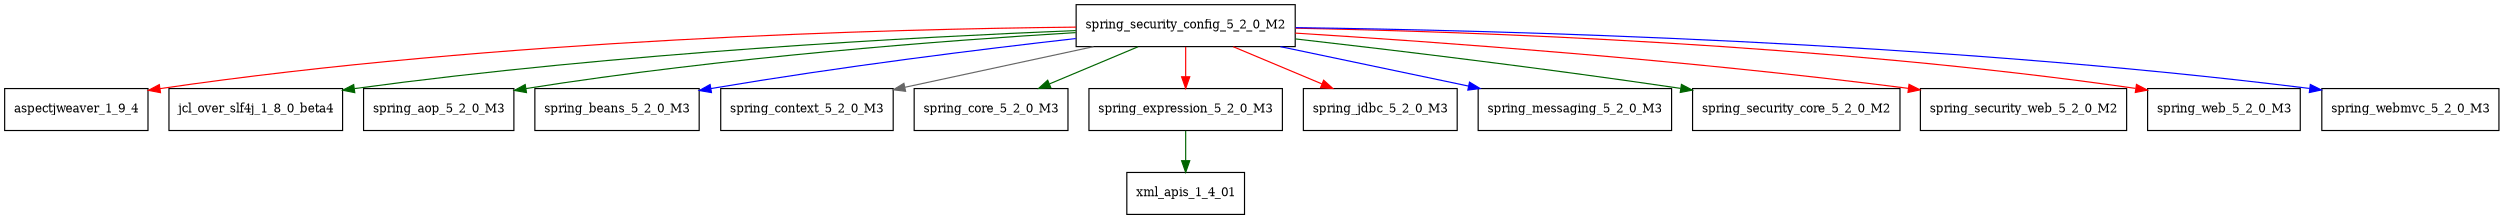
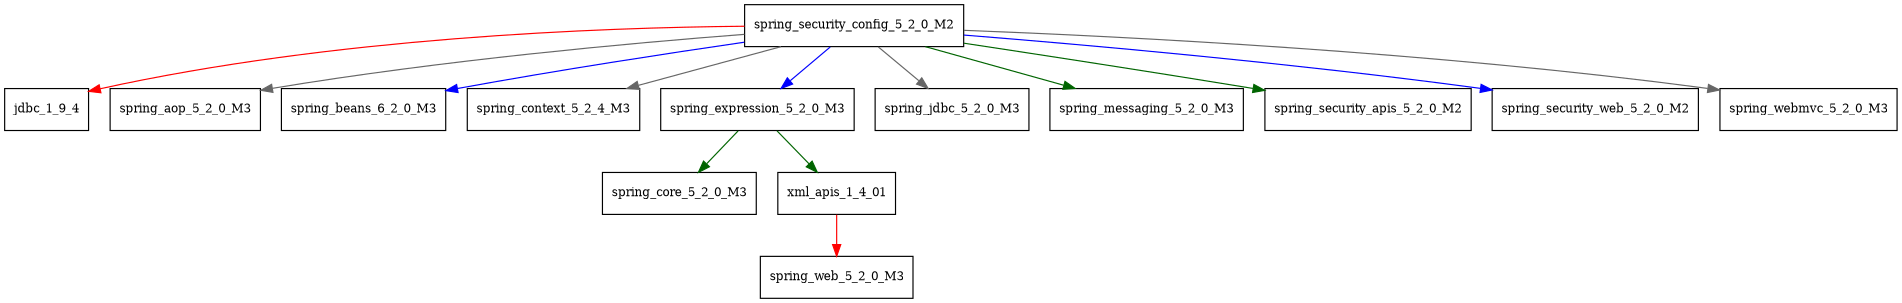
(1803, 45) -> (1336, 51)
(1800, 52) -> (837, 230)
(800, 54) -> (508, 56)
(1602, 56) -> (1222, 58)
(1186, 62) -> (810, 64)
(1094, 65) -> (722, 147)
(1278, 65) -> (899, 64)
(1374, 66) -> (995, 66)
(76, 110) -> (47, 110)
(256, 110) -> none
(617, 110) -> (364, 110)
(807, 110) -> (554, 110)
(1796, 110) -> (1368, 110)
